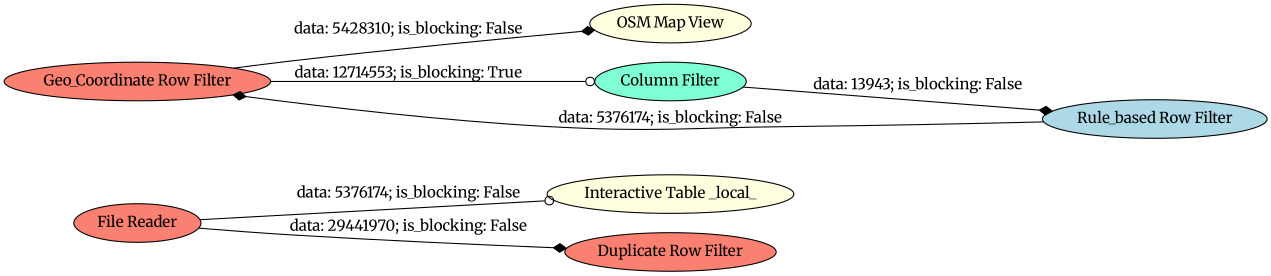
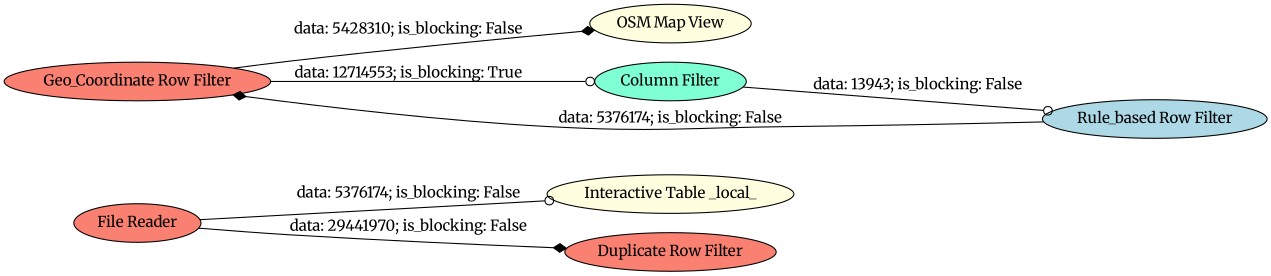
(891, 99) -> (893, 99)
